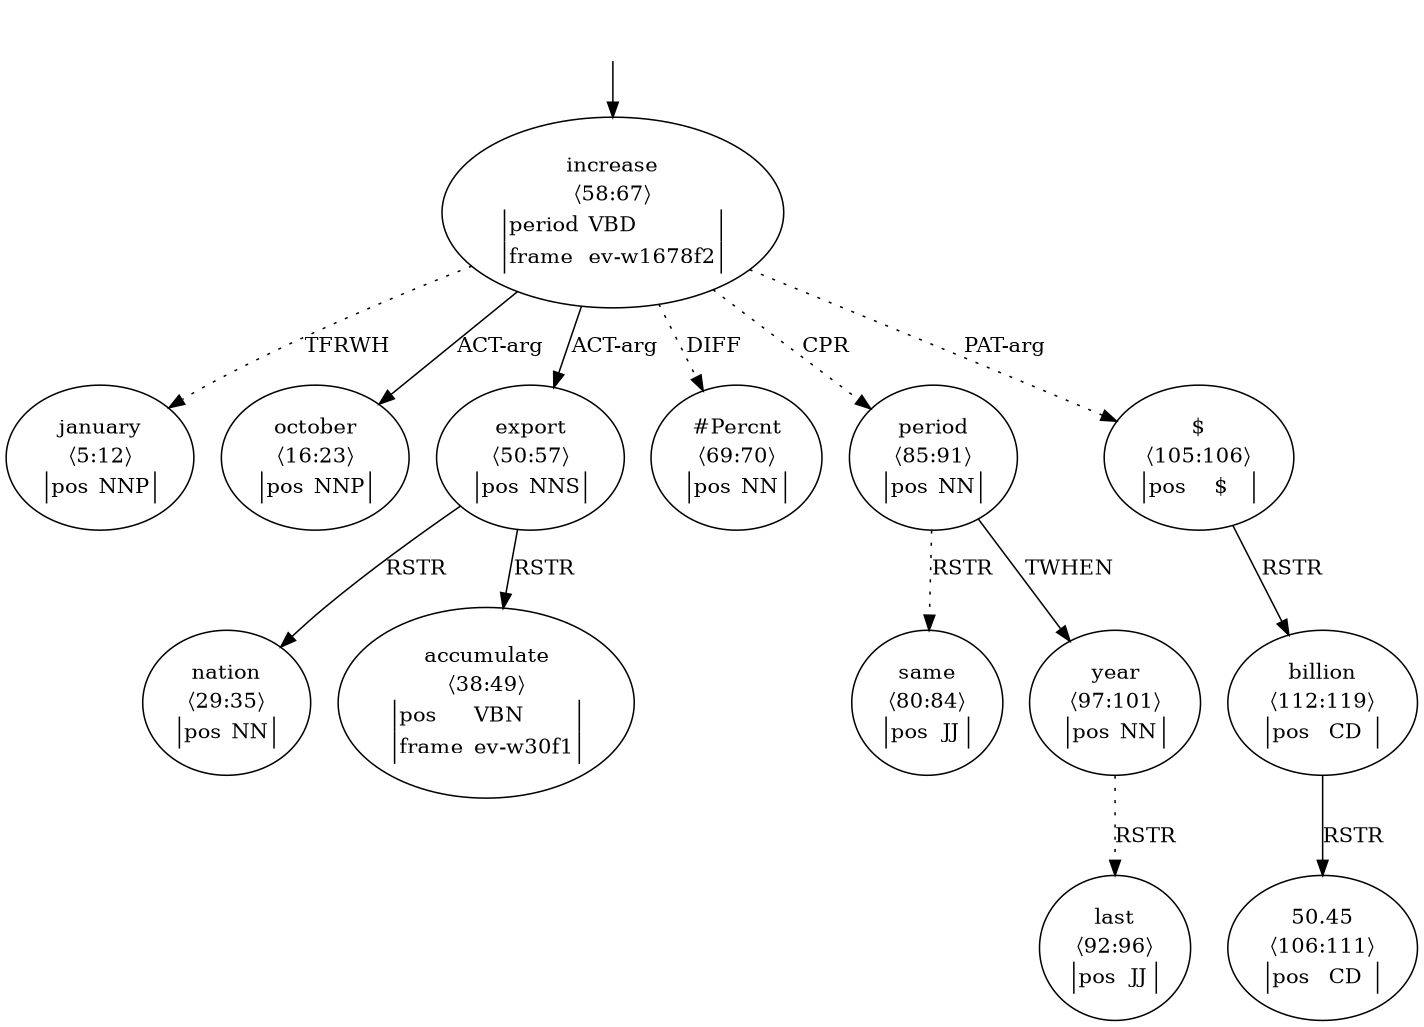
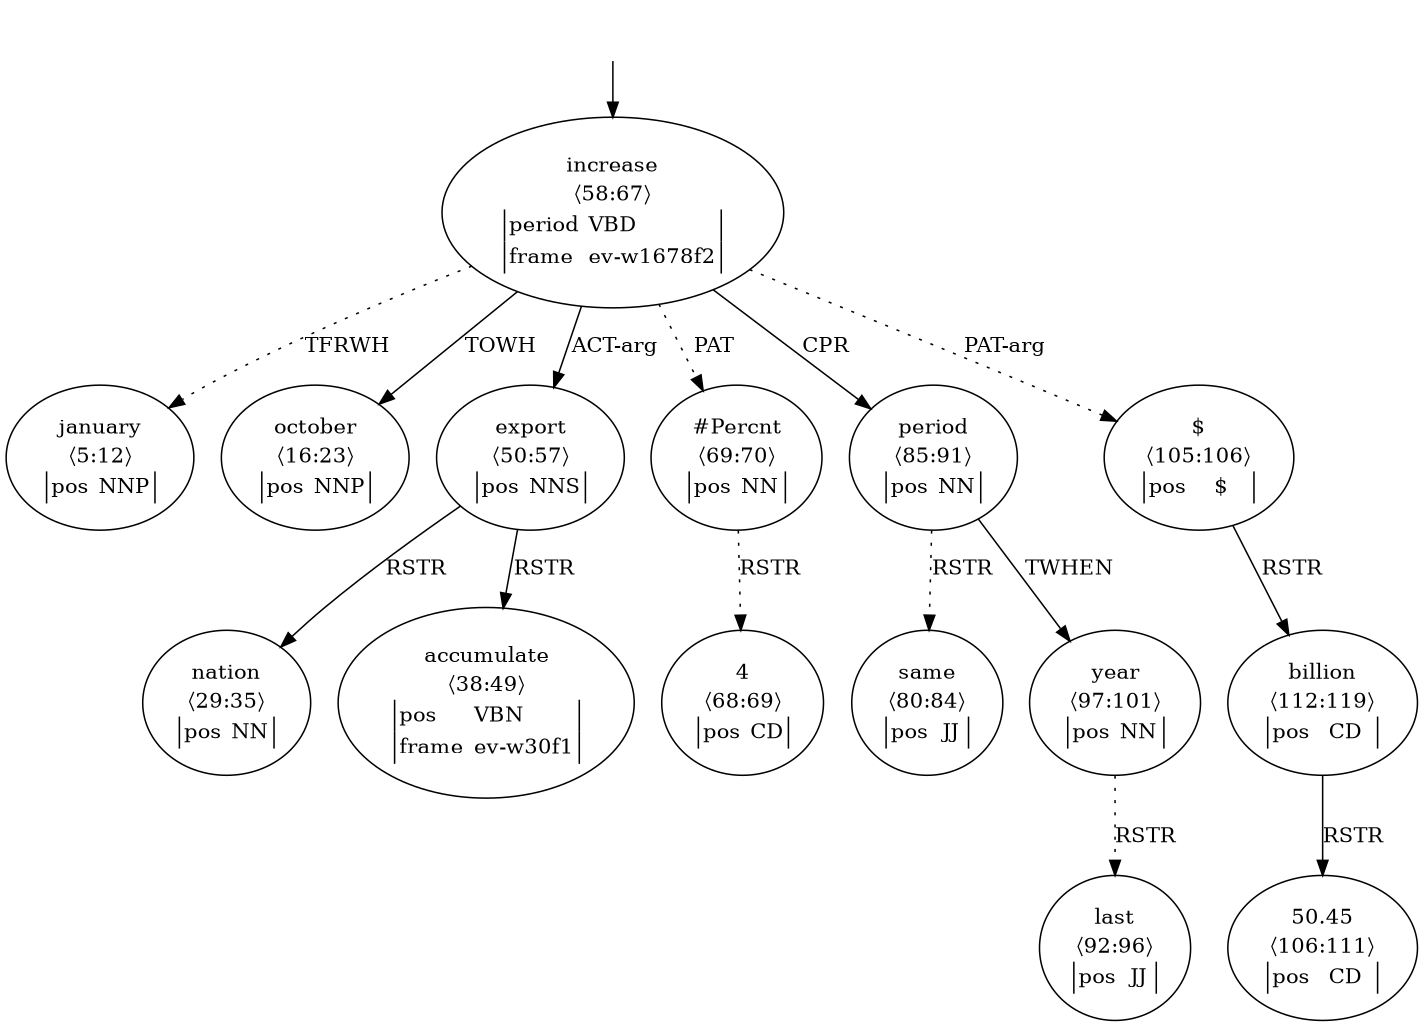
(786, 345) -> (786, 345)
(501, 346) -> (501, 346)
(714, 346) -> (714, 346)
none -> (743, 703)
